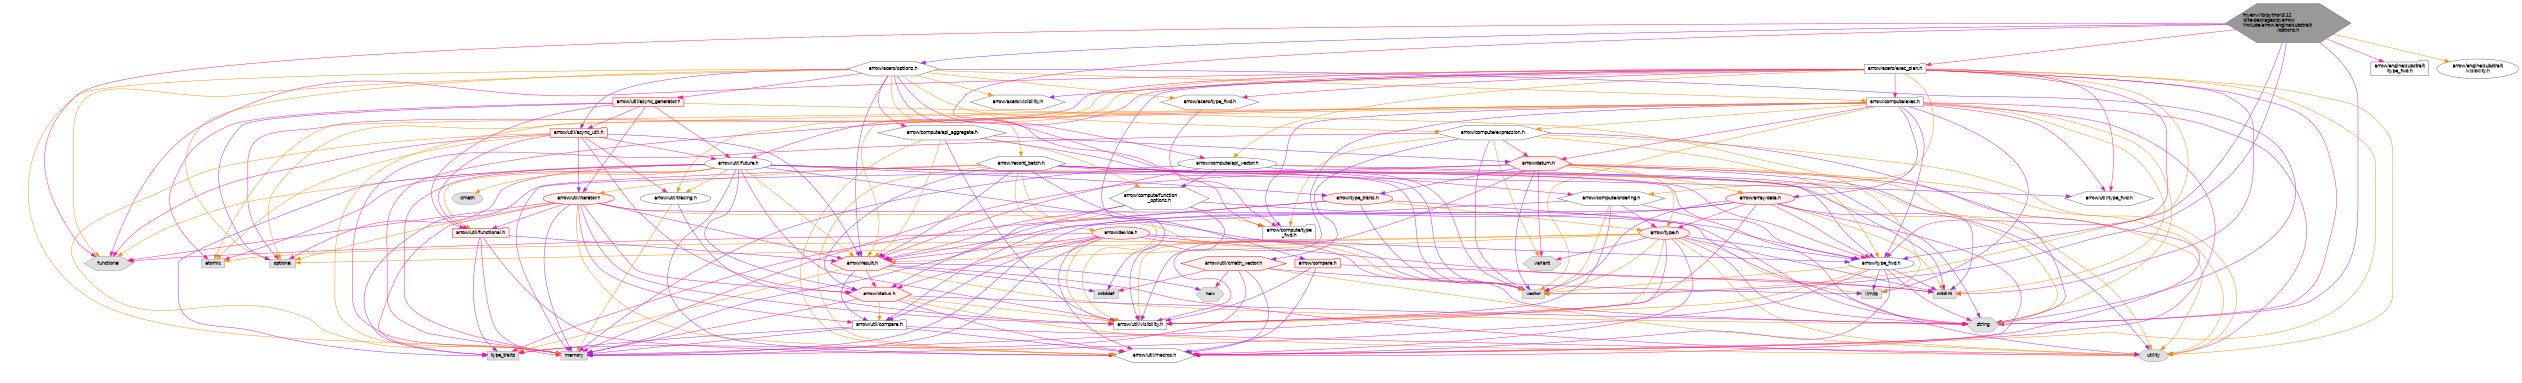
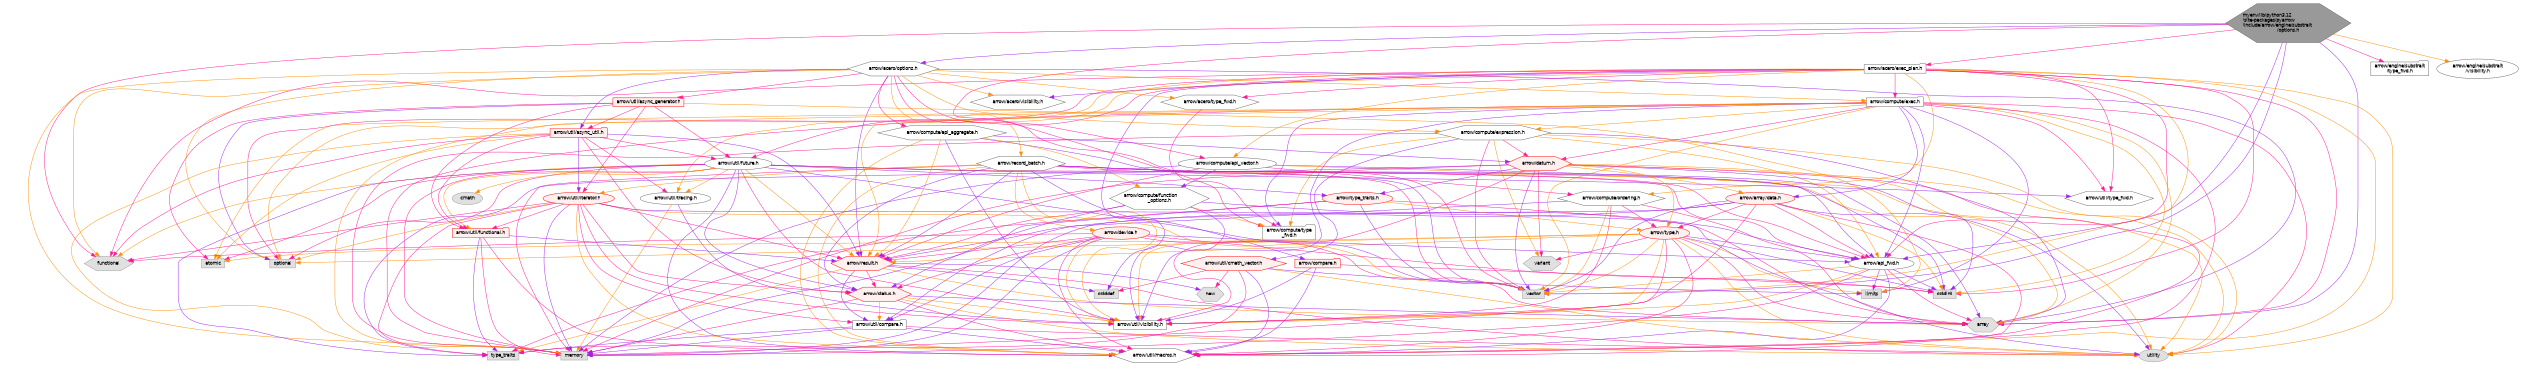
(1881, 264) -> (1881, 264)
(1983, 325) -> (1983, 325)
